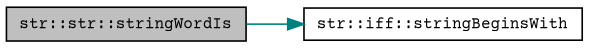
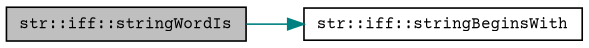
(126, 24) -> (126, 24)
